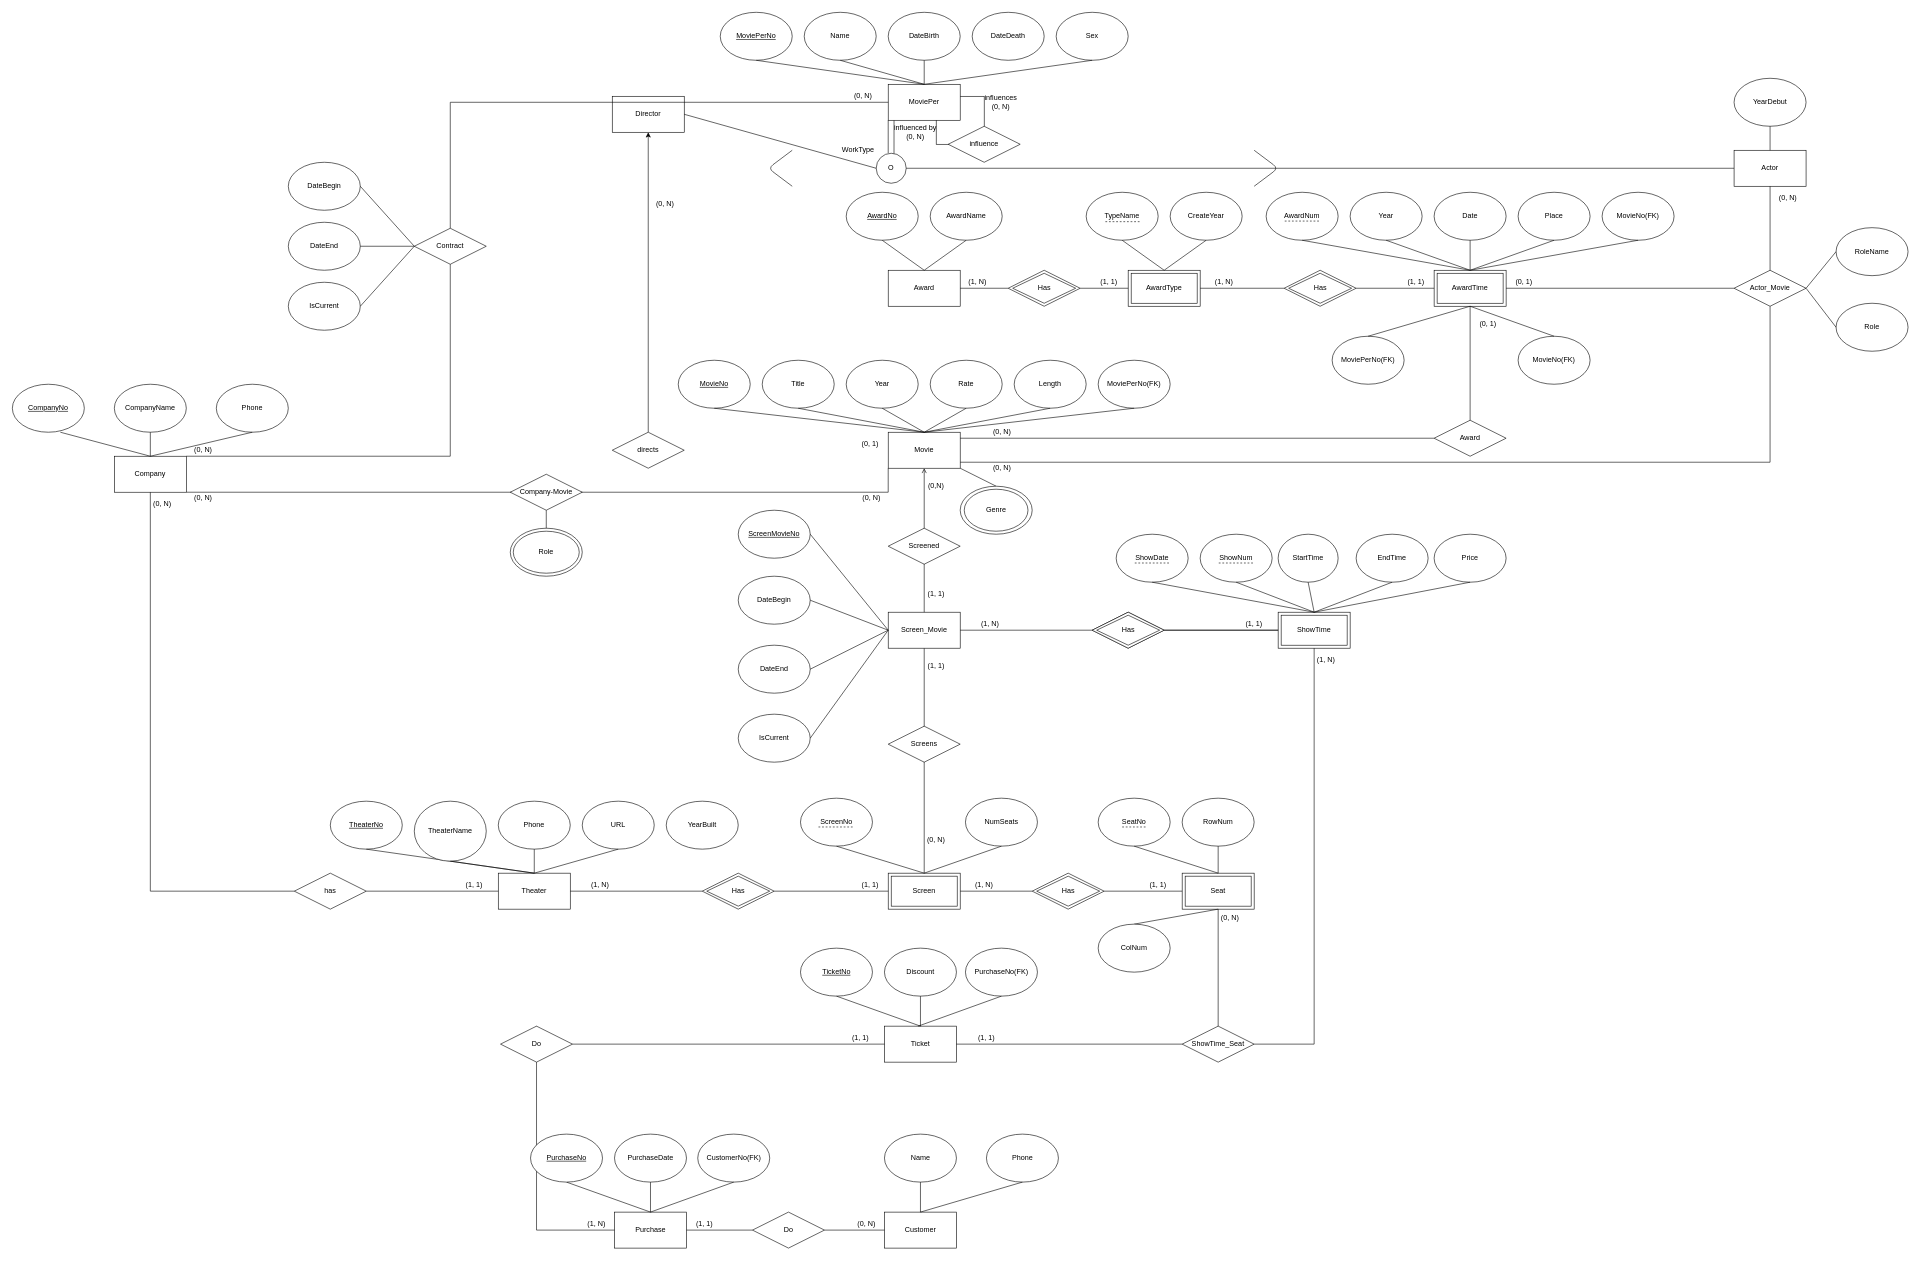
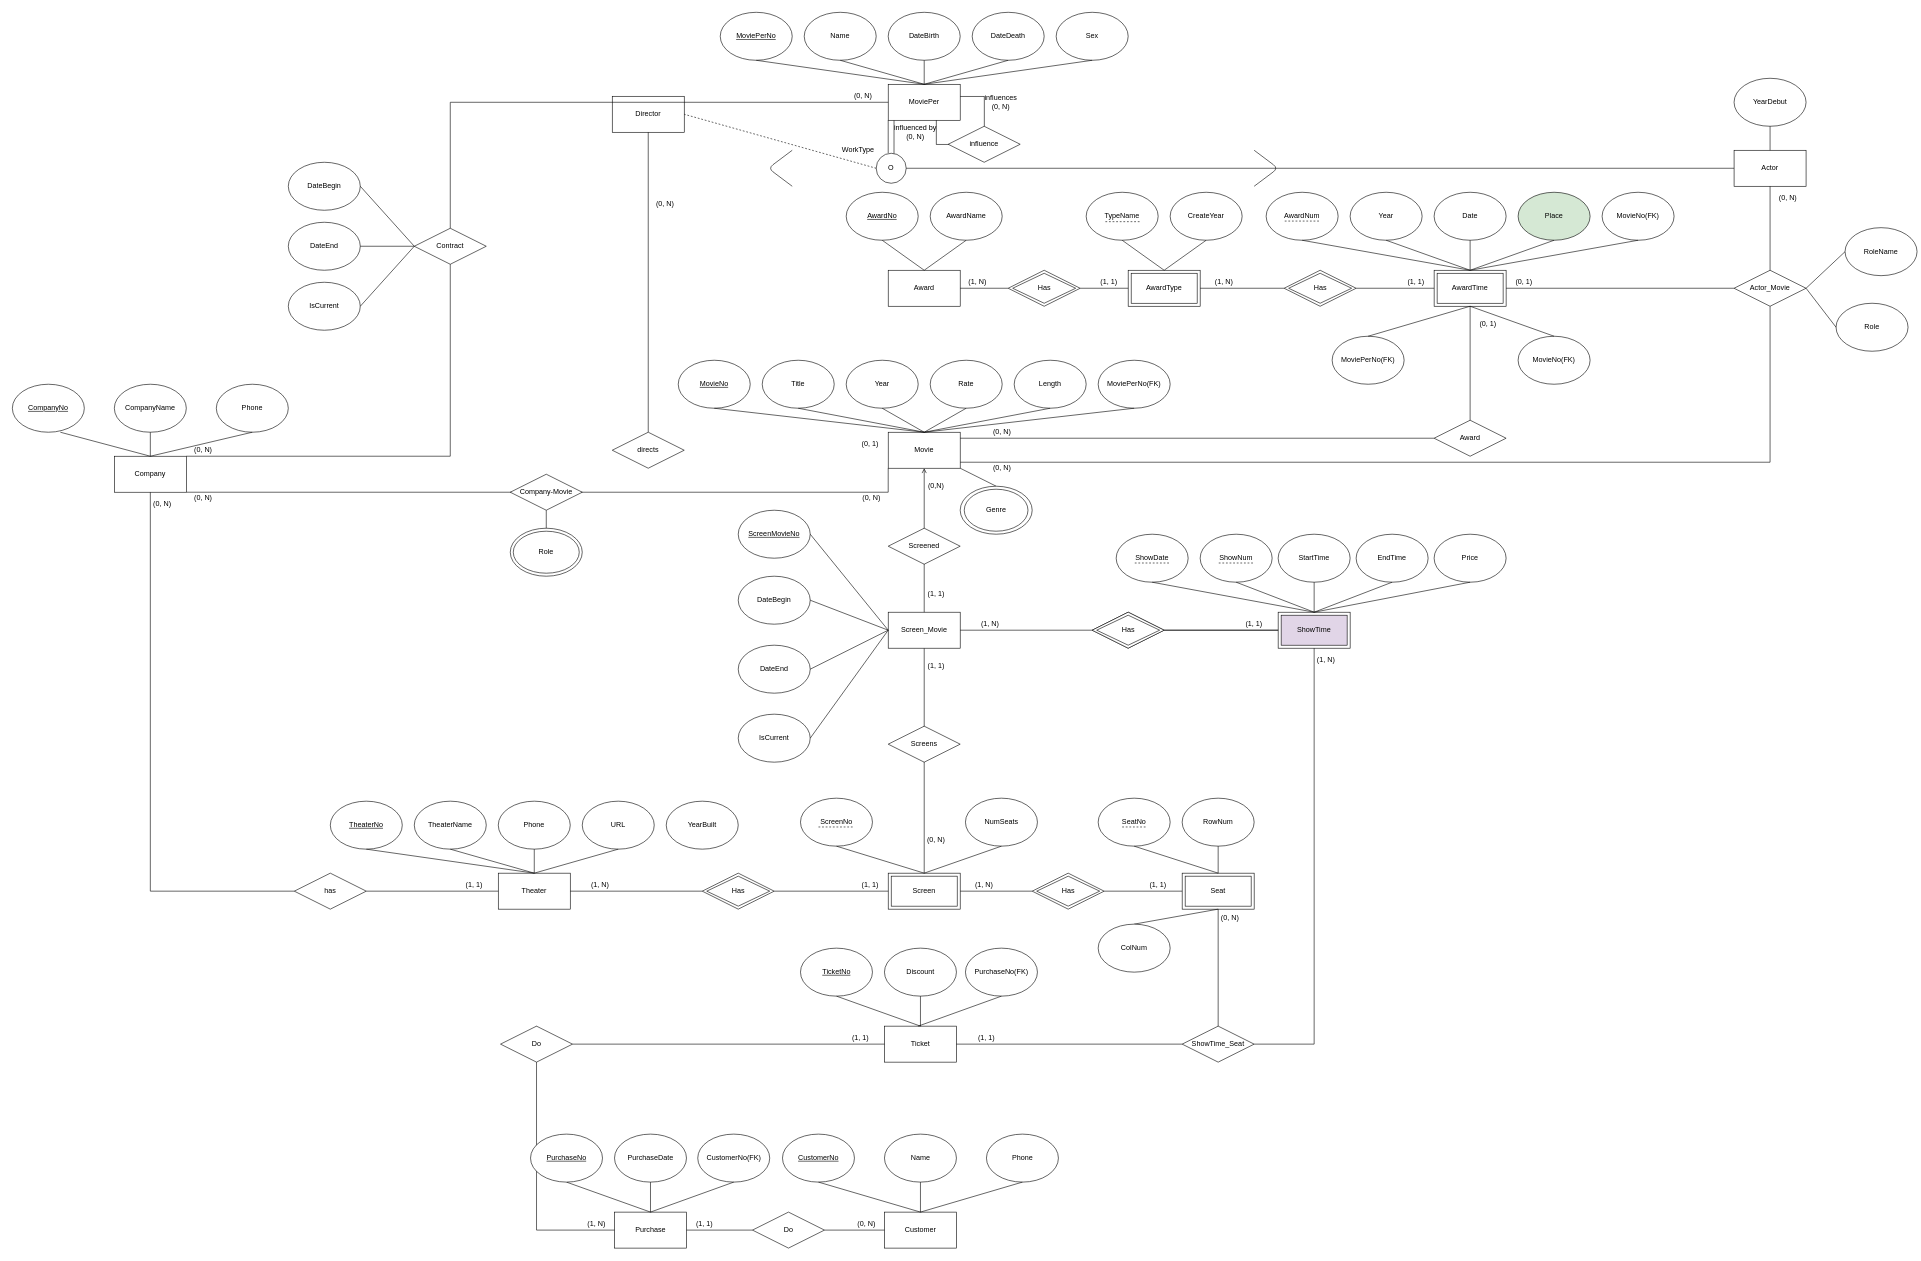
none -> (972, 71)
(648, 137) -> (648, 135)
(780, 141) -> (780, 141)
(1554, 216) -> (1554, 216)
(1872, 252) -> (1881, 252)
(1308, 558) -> (1314, 558)
(1314, 630) -> (1314, 630)
(450, 831) -> (450, 825)
none -> (819, 1158)
none -> (869, 1197)
